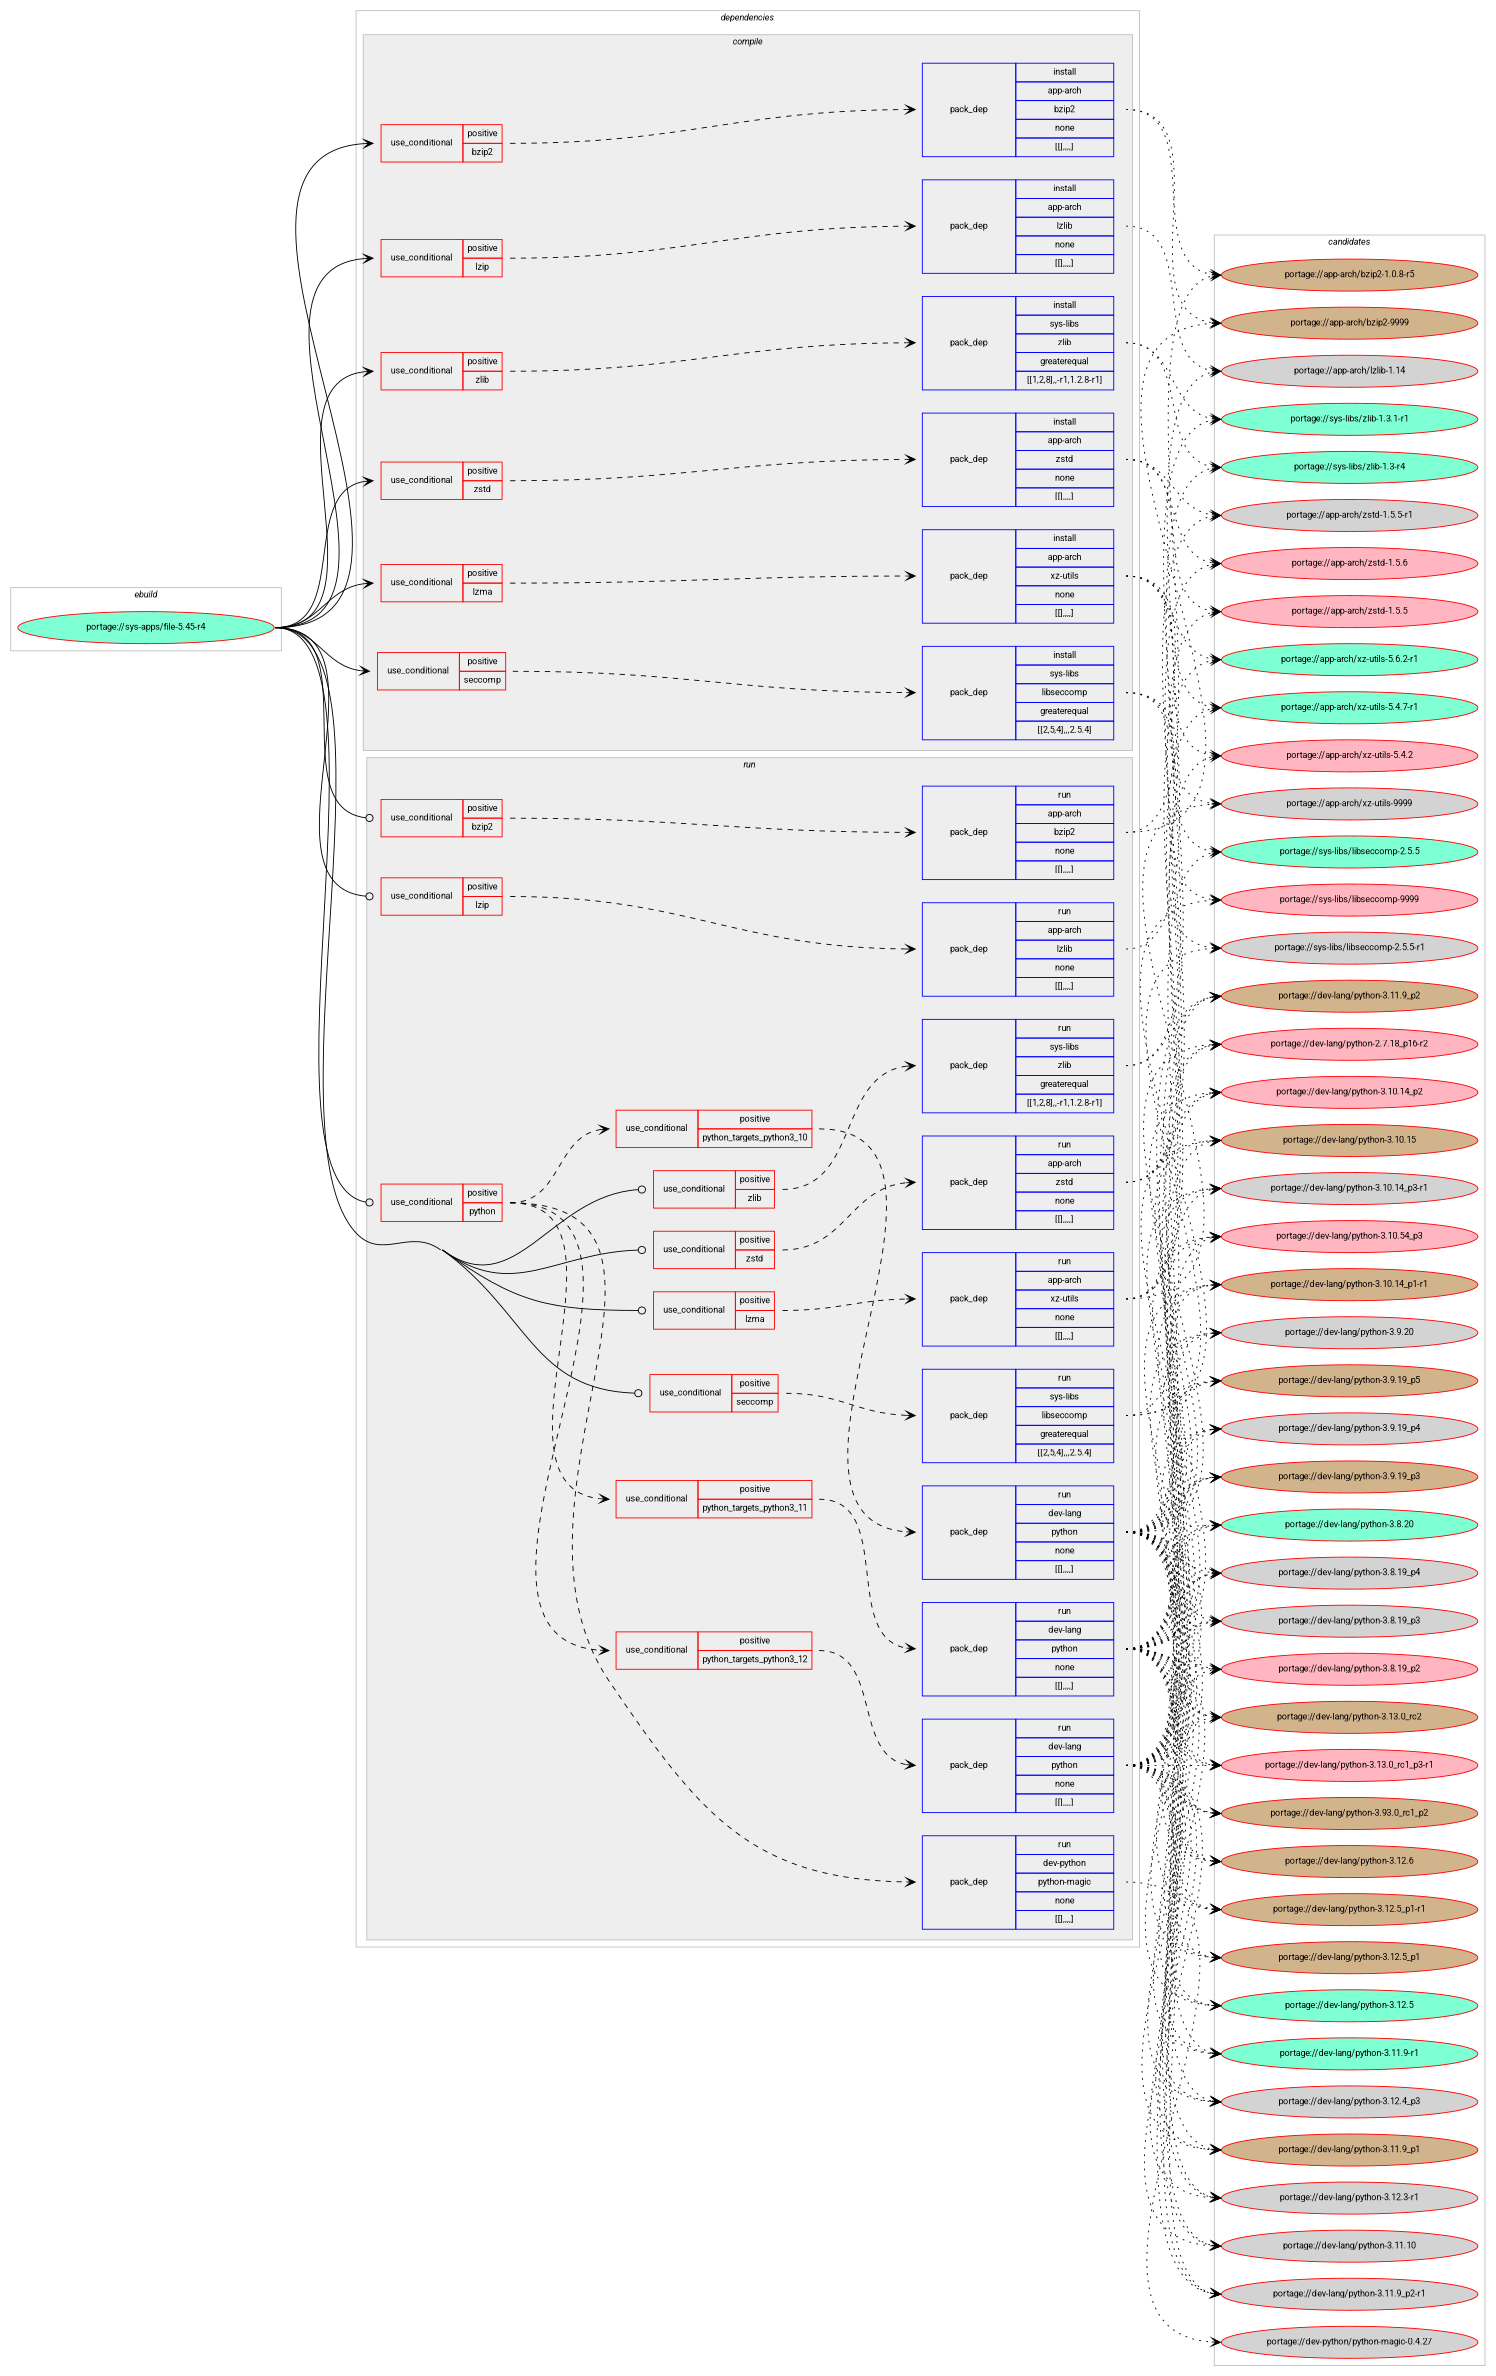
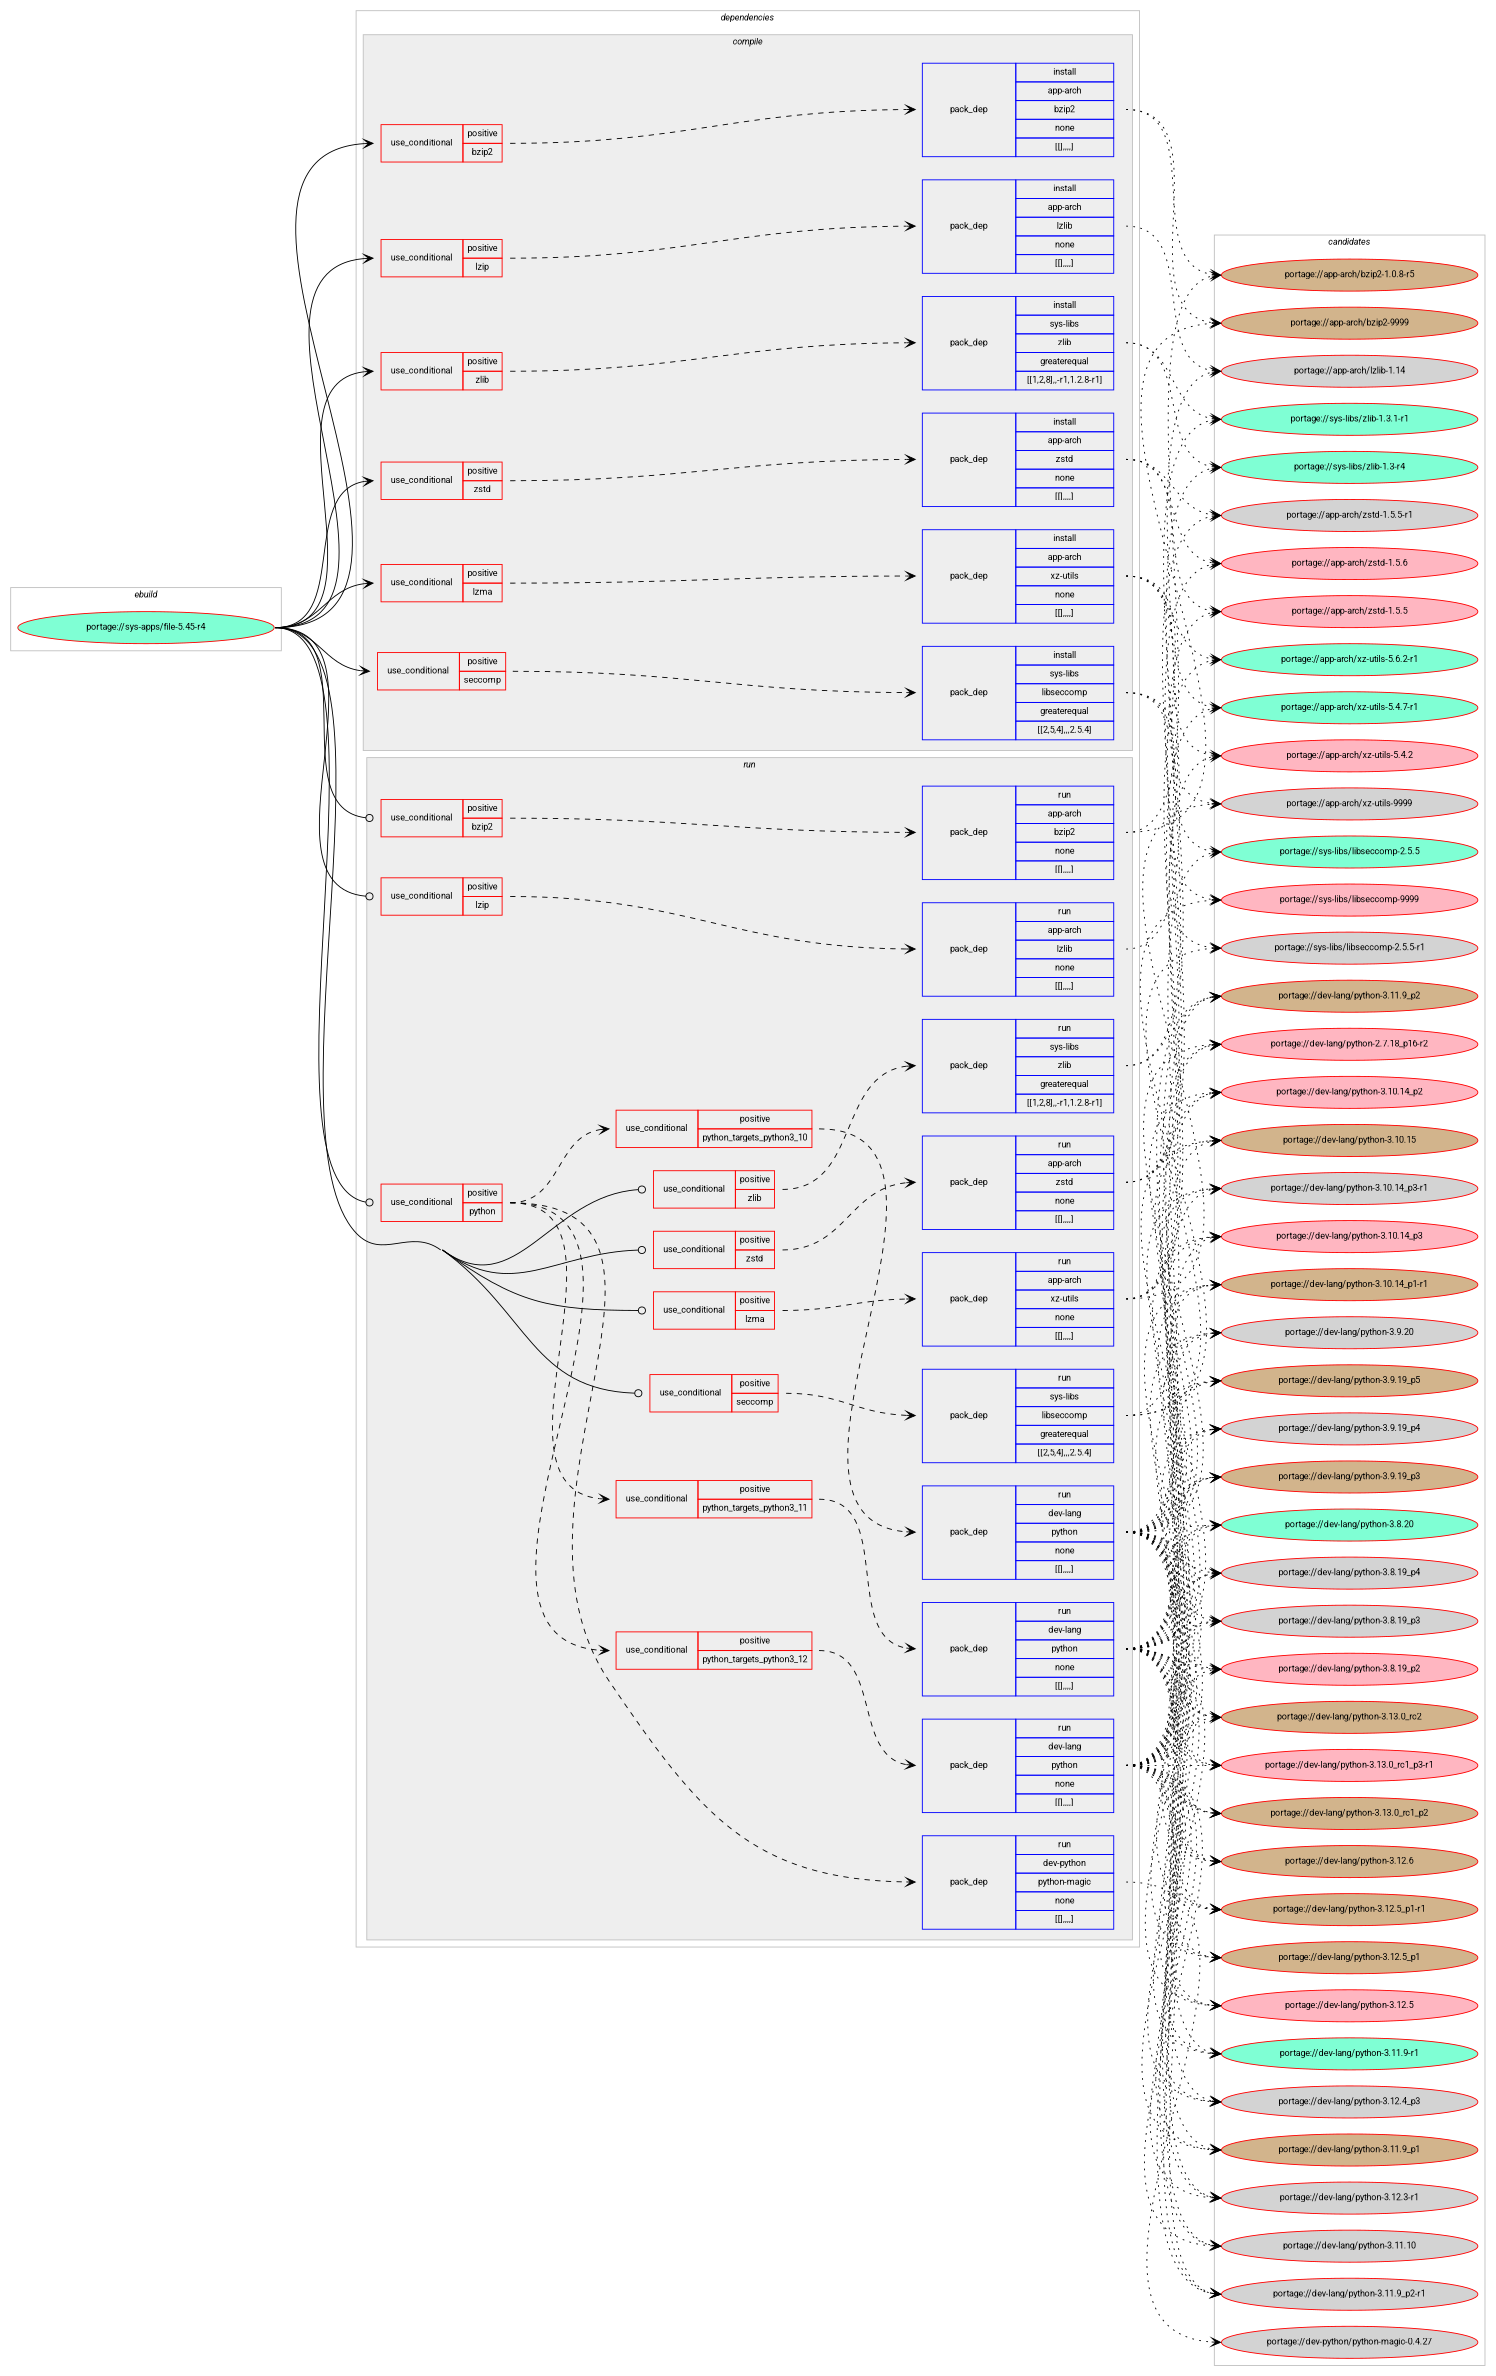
(1350, 1237) -> (1350, 1237)
(1350, 1813) -> (1350, 1813)
(1350, 2006) -> (1350, 2006)
